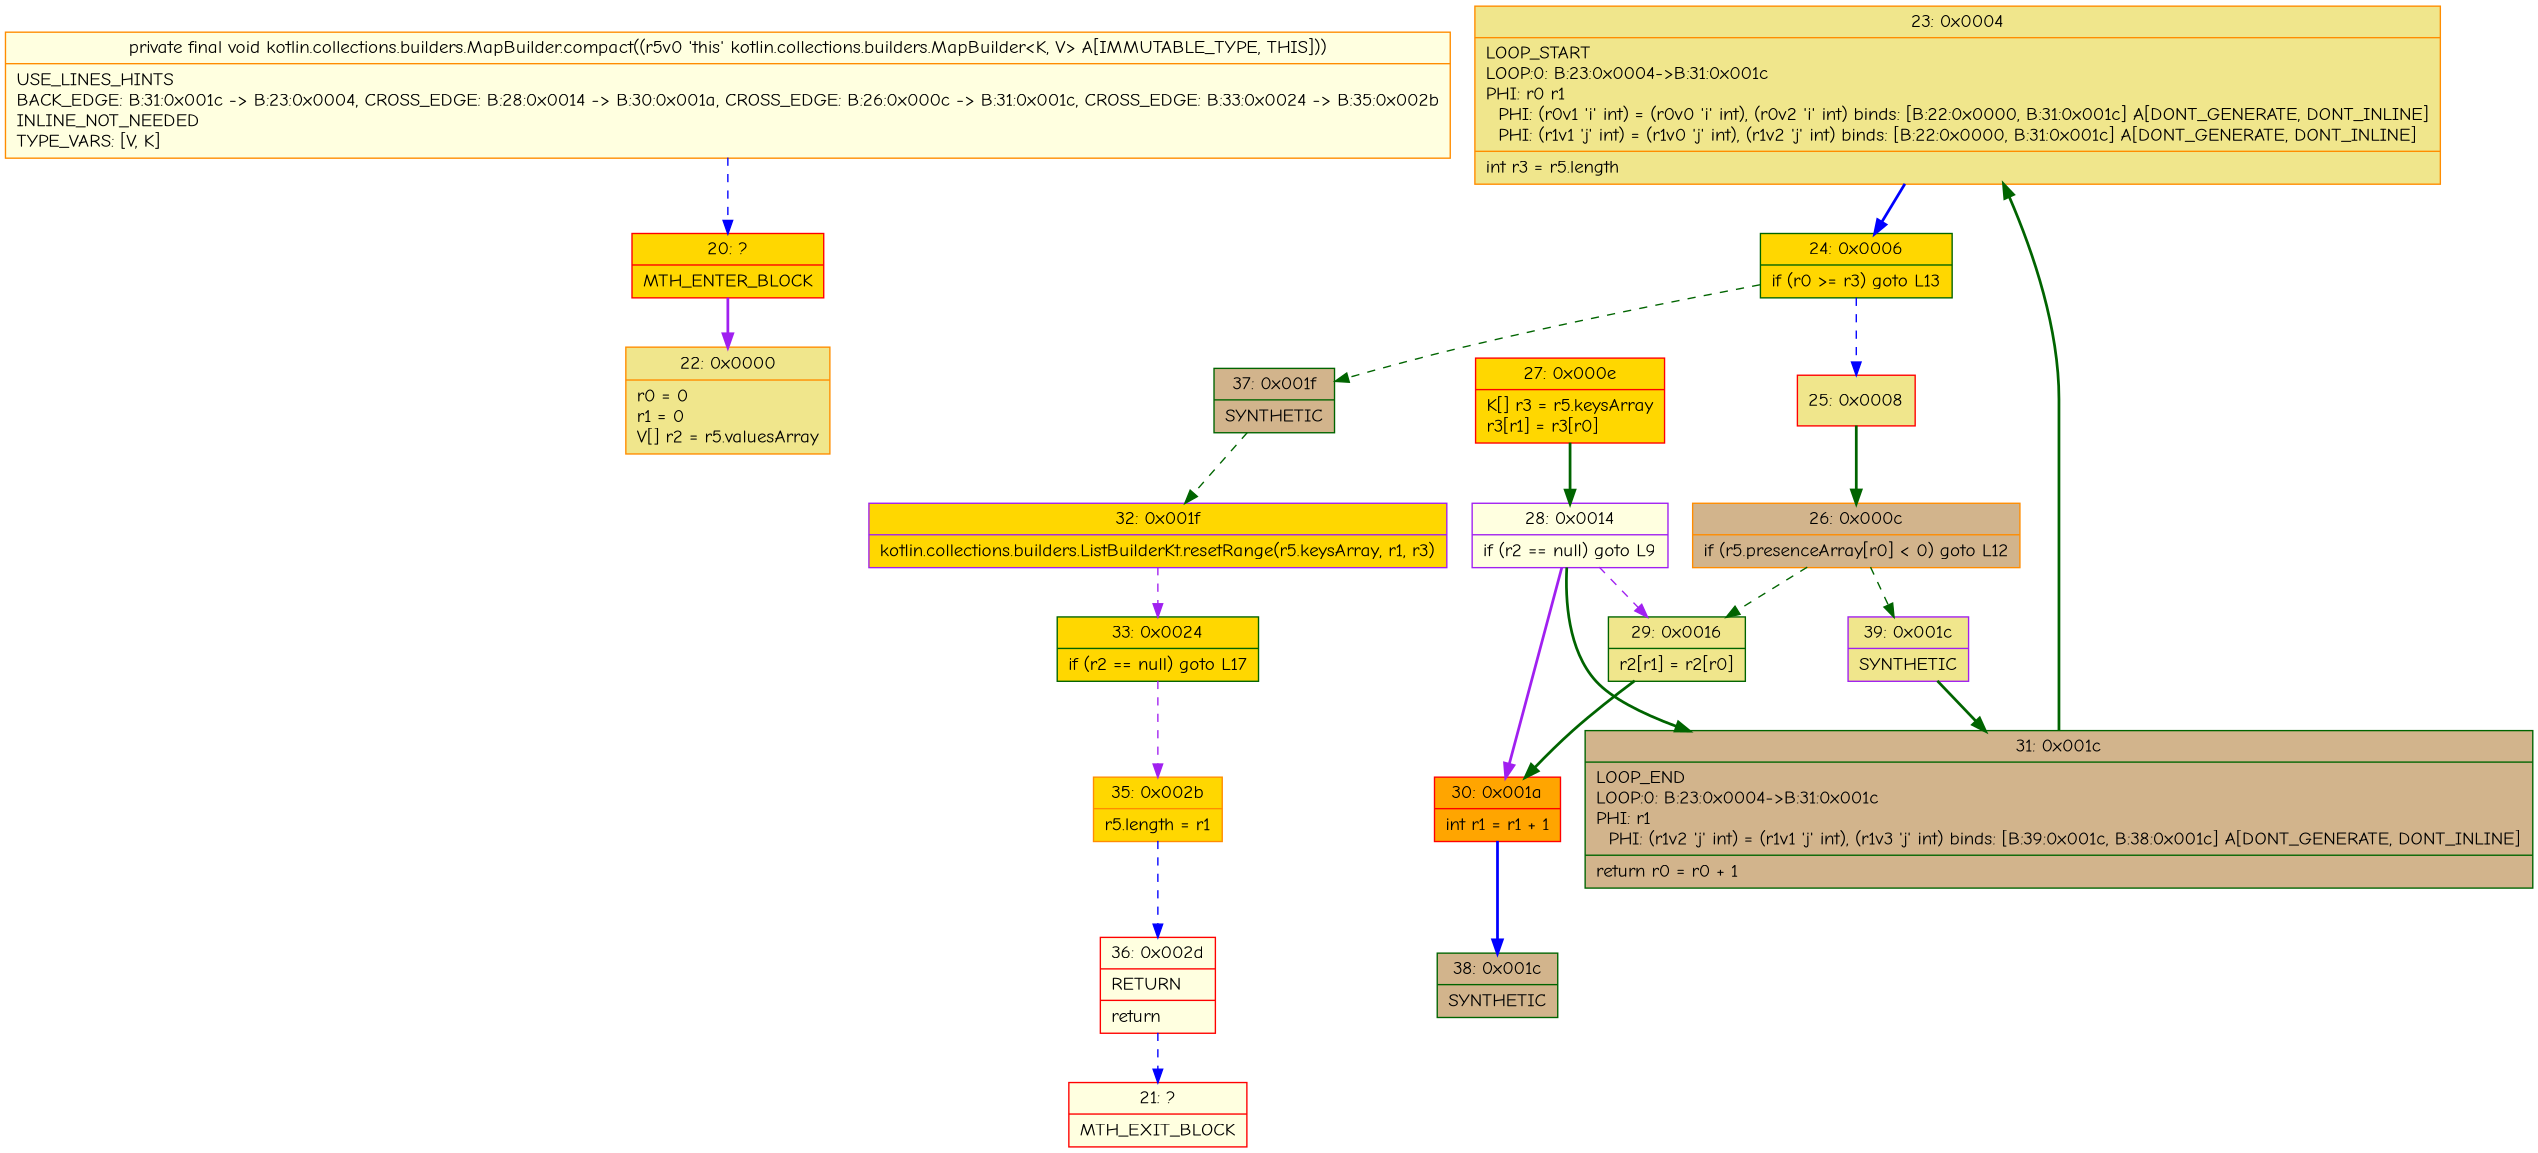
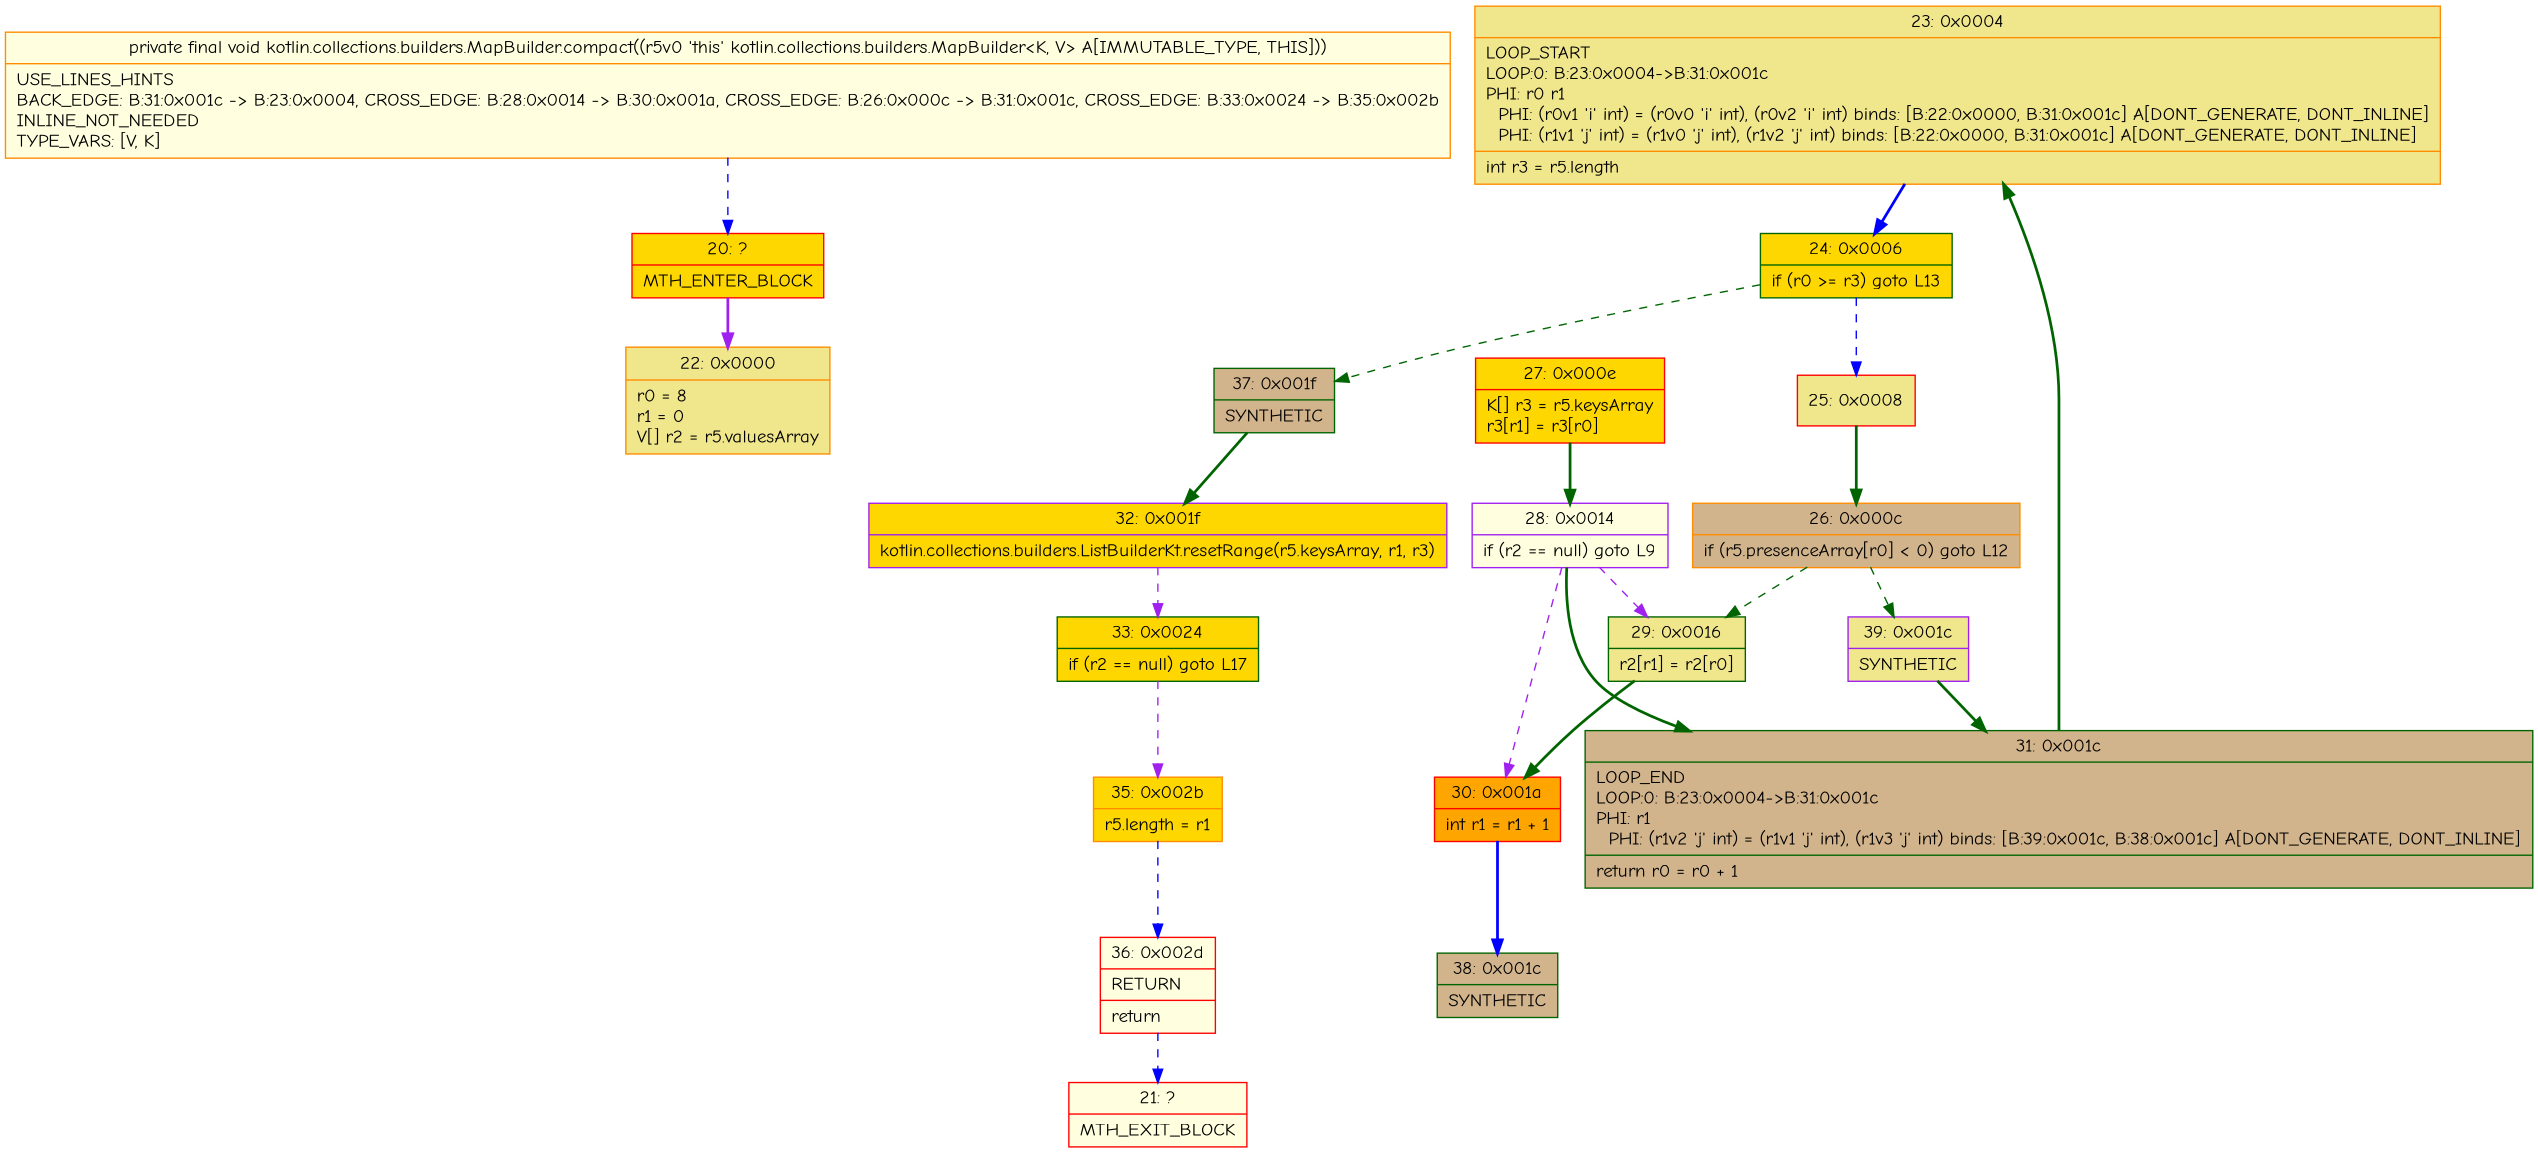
(663, 396) -> (662, 396)
(1221, 463) -> (1221, 463)
(1536, 666) -> (1536, 666)
